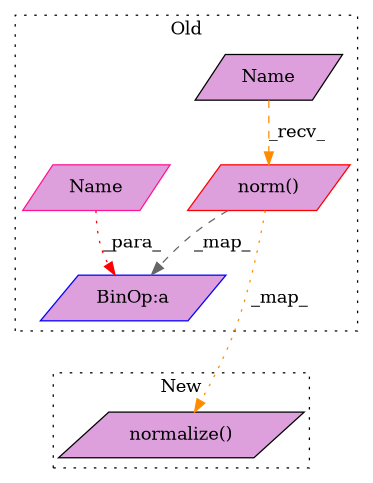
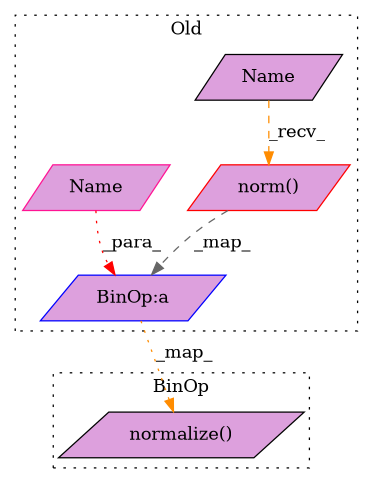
(242, 309) -> (155, 360)
(181, 387) -> (181, 387)
